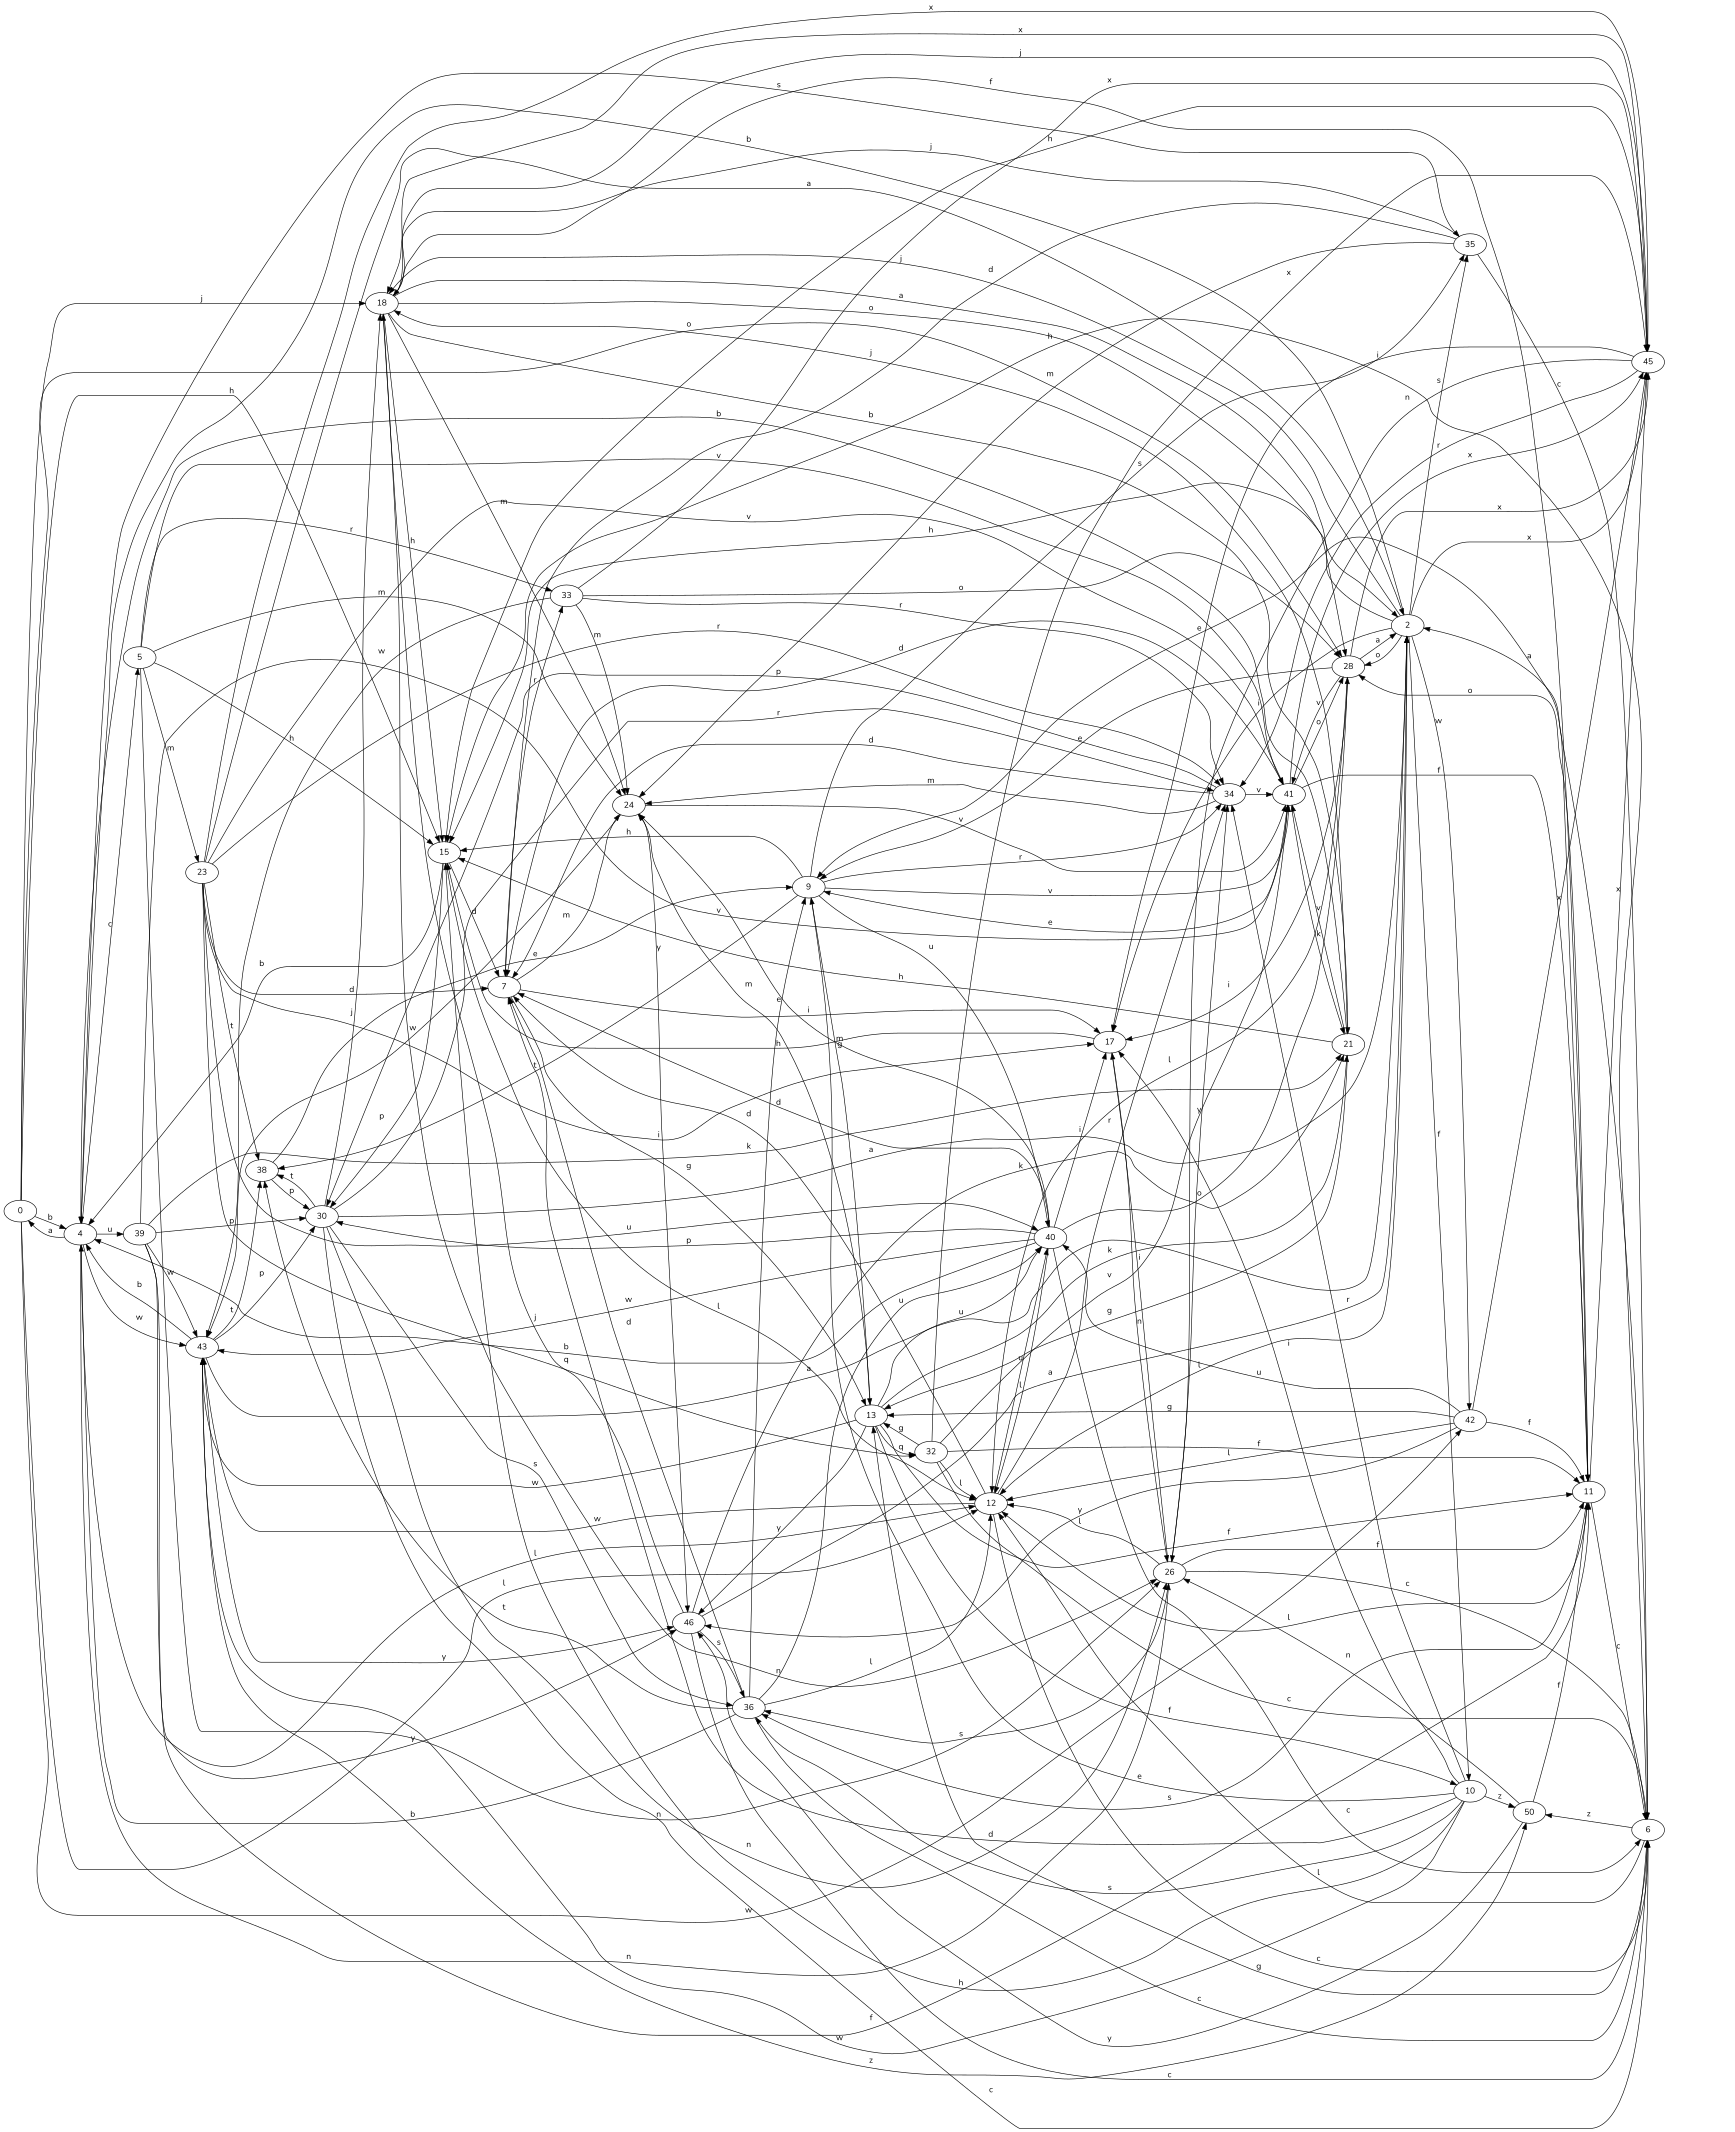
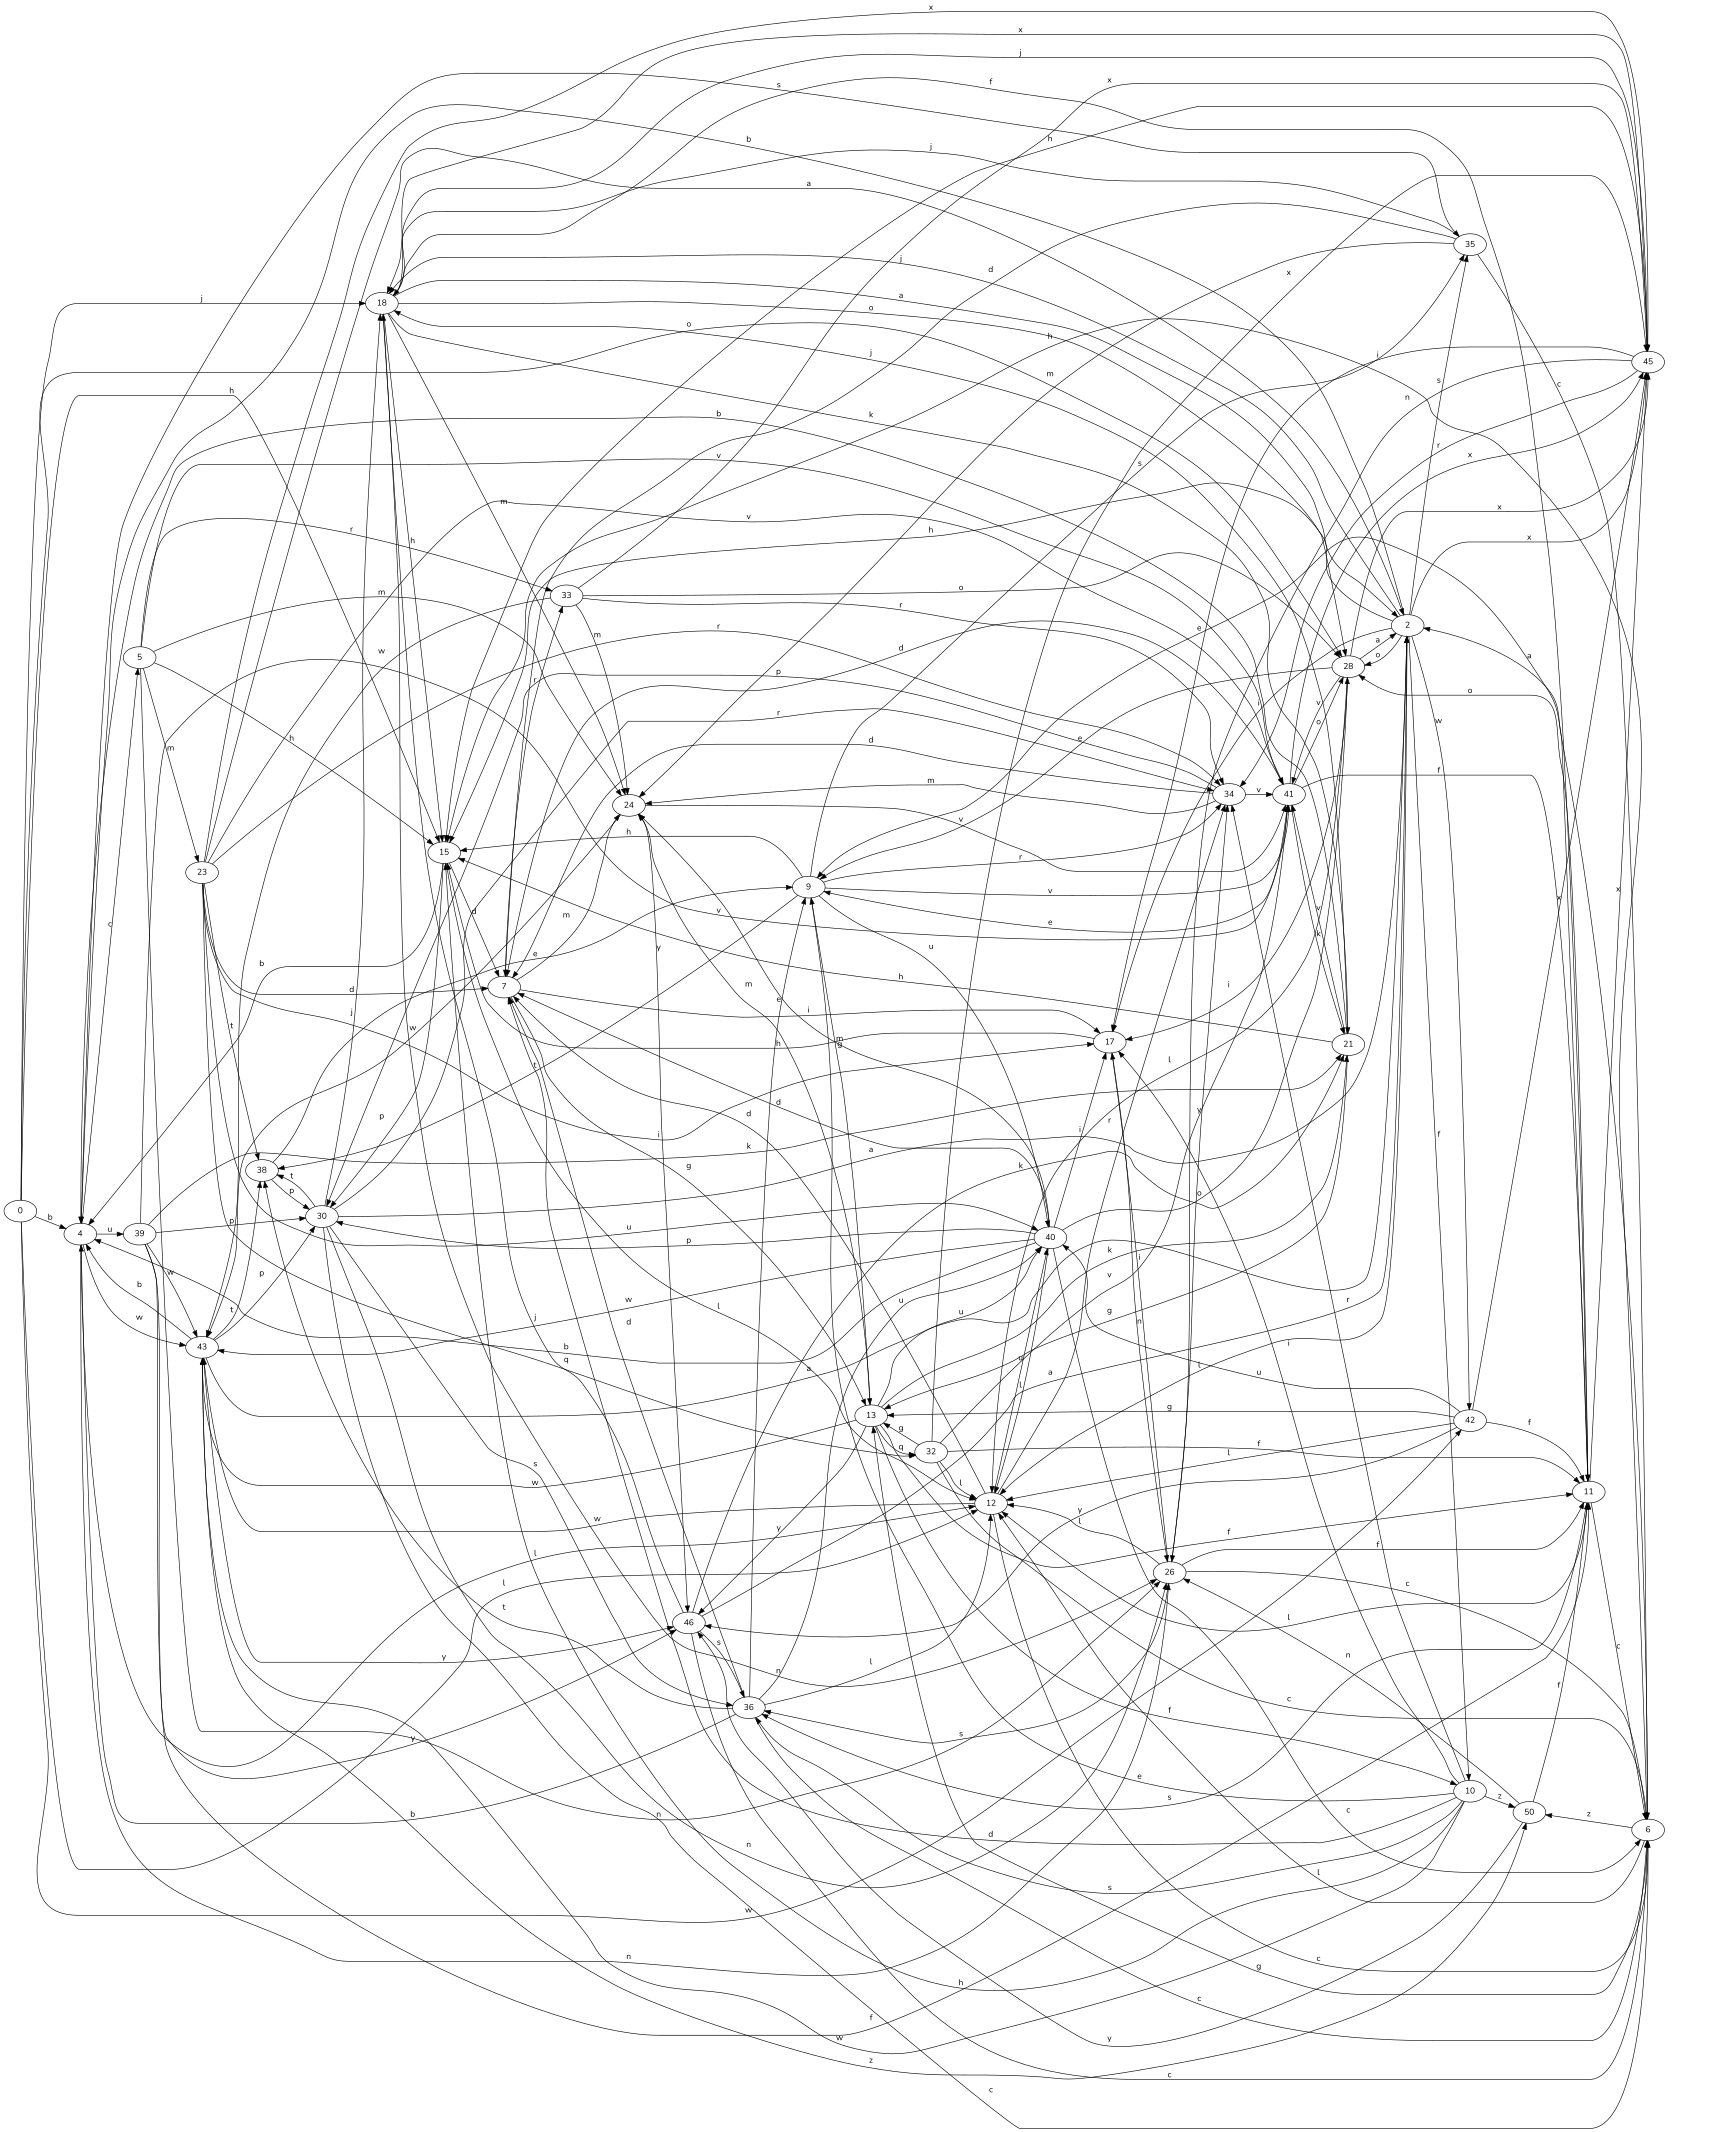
(871, 415) -> (871, 415)
(47, 1235) -> none
